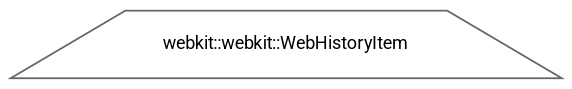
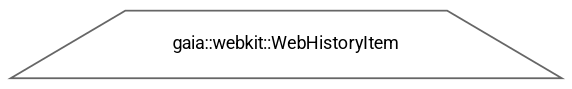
(286, 44) -> (286, 44)
